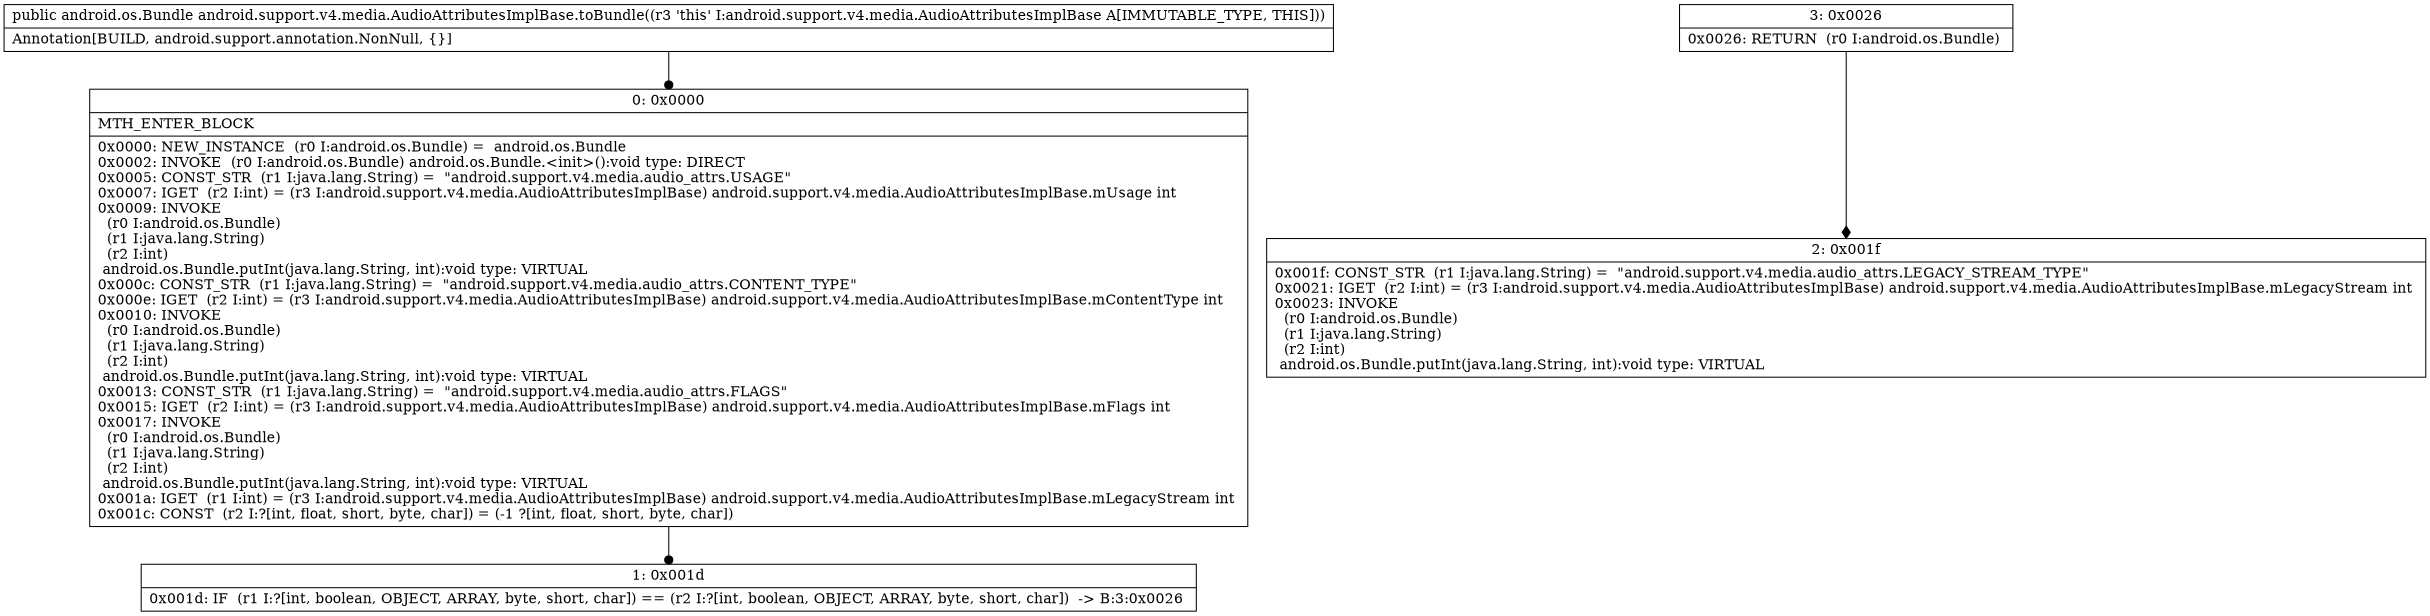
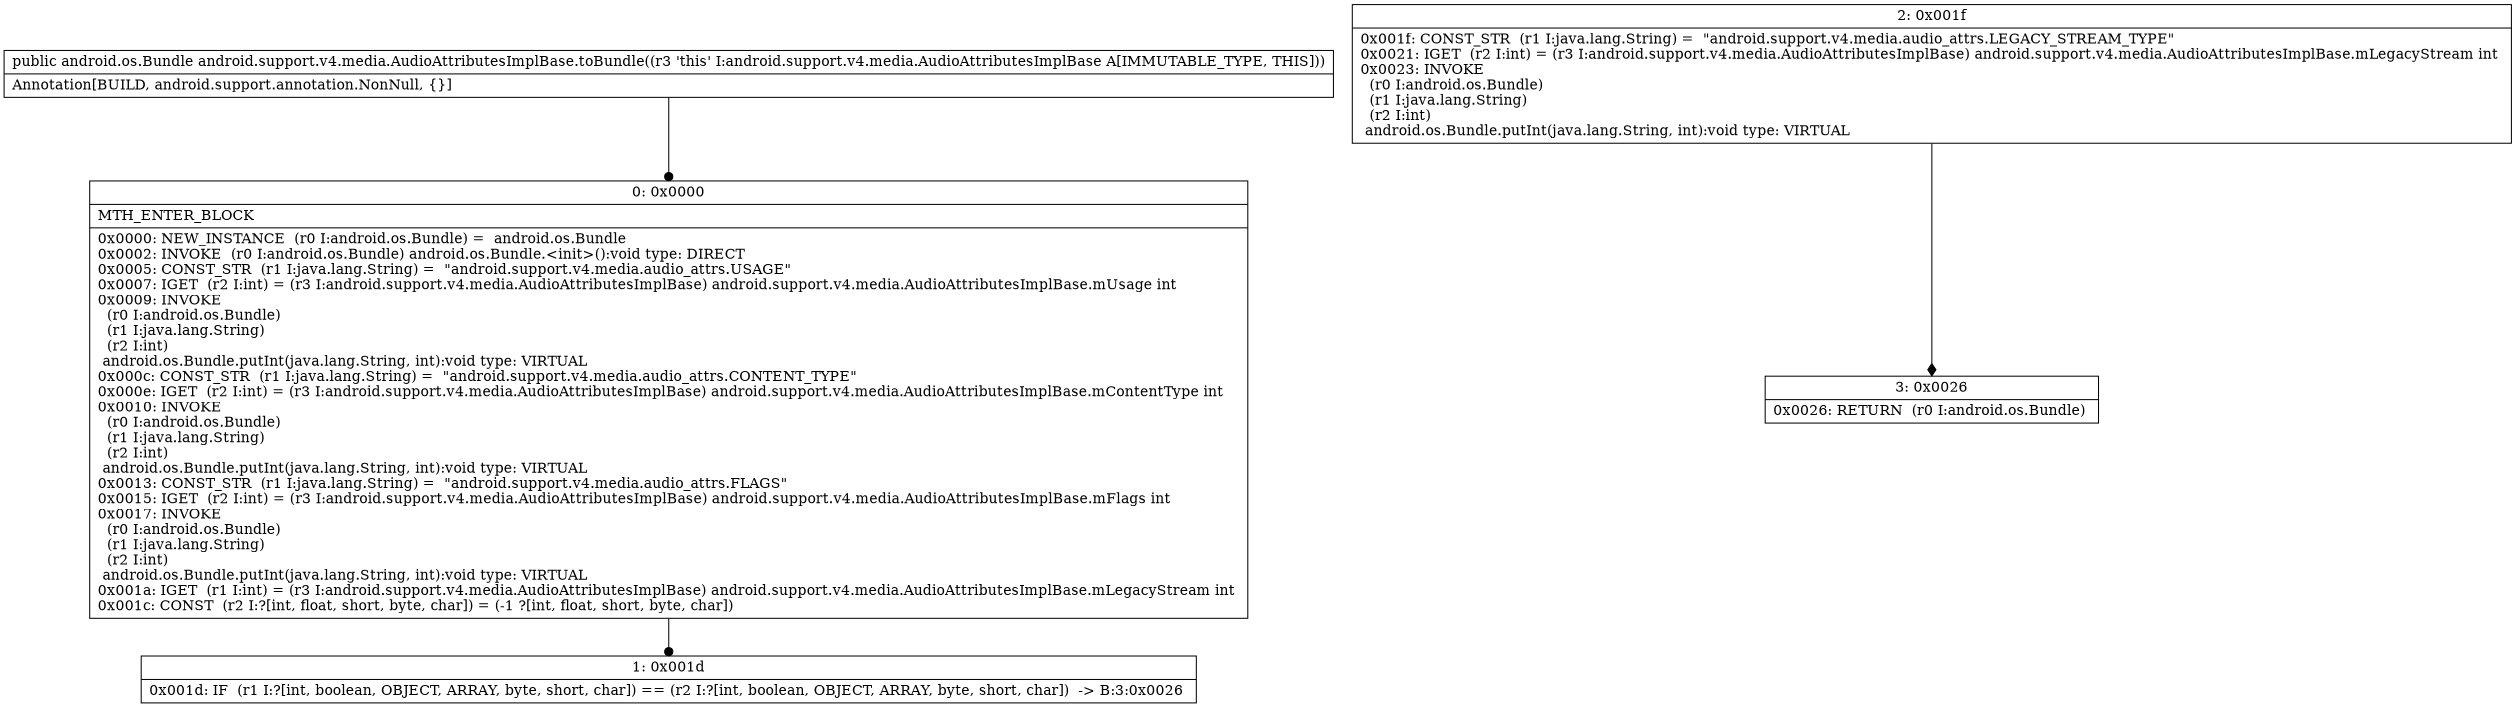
(1846, 139) -> (1932, 254)
